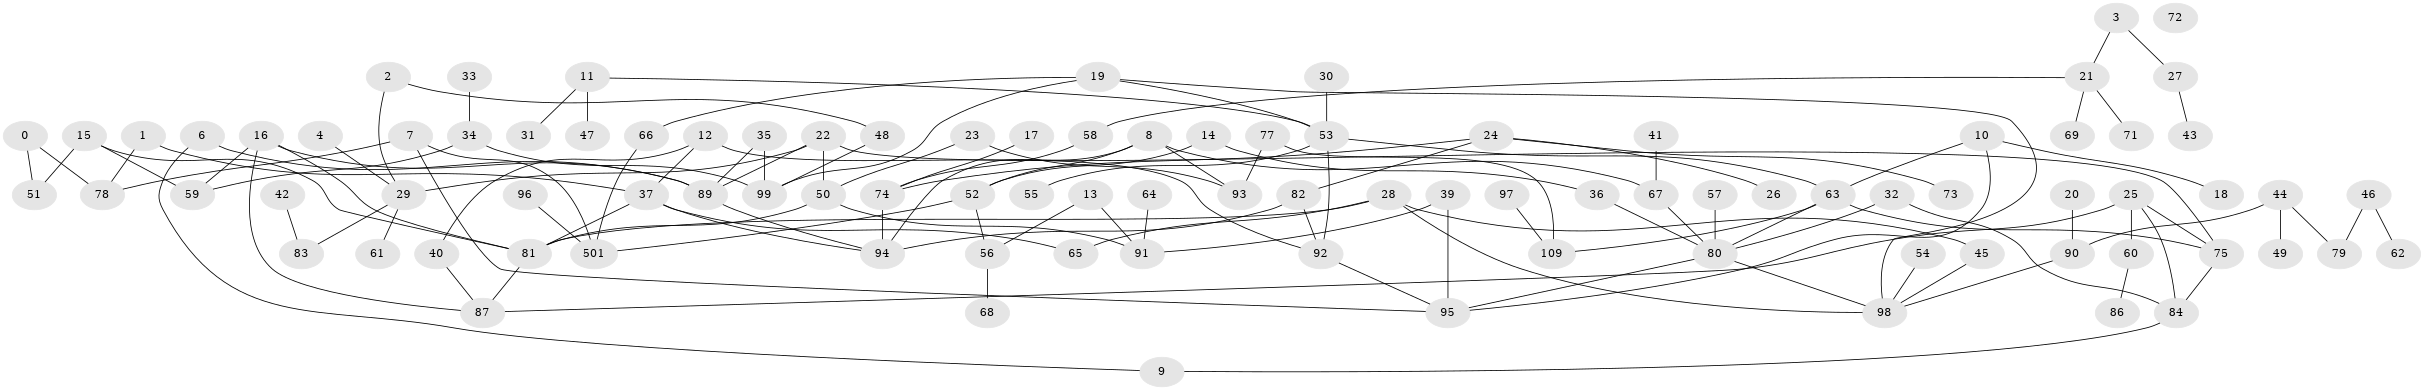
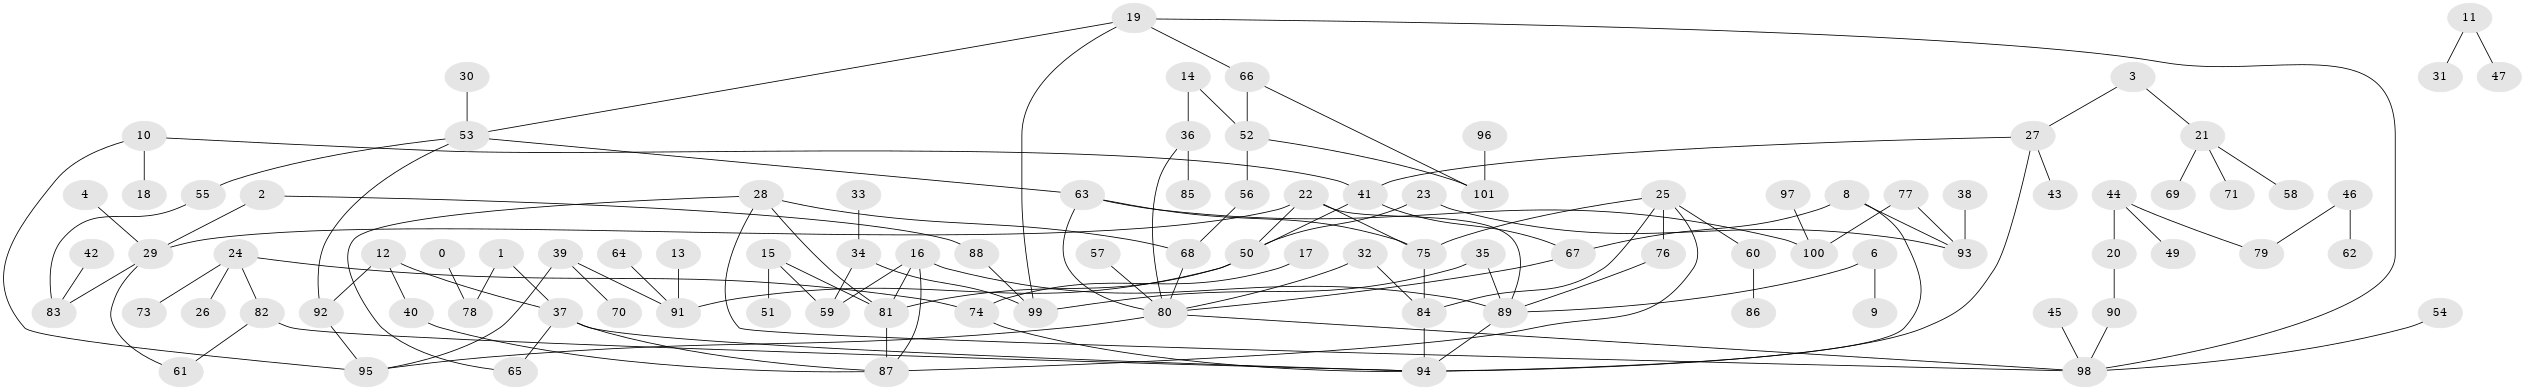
(2176, 18) -> none
(961, 88) -> none
(411, 136) -> none
(883, 136) -> (977, 254)
none -> (1695, 149)
(1906, 163) -> (759, 151)
(30, 165) -> none
(987, 166) -> none
(1061, 166) -> (1247, 107)
none -> (1188, 195)
none -> (1965, 195)
none -> (91, 220)
(590, 223) -> (719, 355)
none -> (1306, 224)
(1310, 224) -> (222, 343)
(2185, 224) -> (2114, 225)
(1039, 225) -> none
(1671, 226) -> (975, 224)
(594, 254) -> (1485, 195)
(1552, 254) -> (1814, 254)
none -> (1663, 254)
none -> (1177, 284)
none -> (620, 313)
none -> (1915, 330)
(1674, 367) -> (1424, 338)
